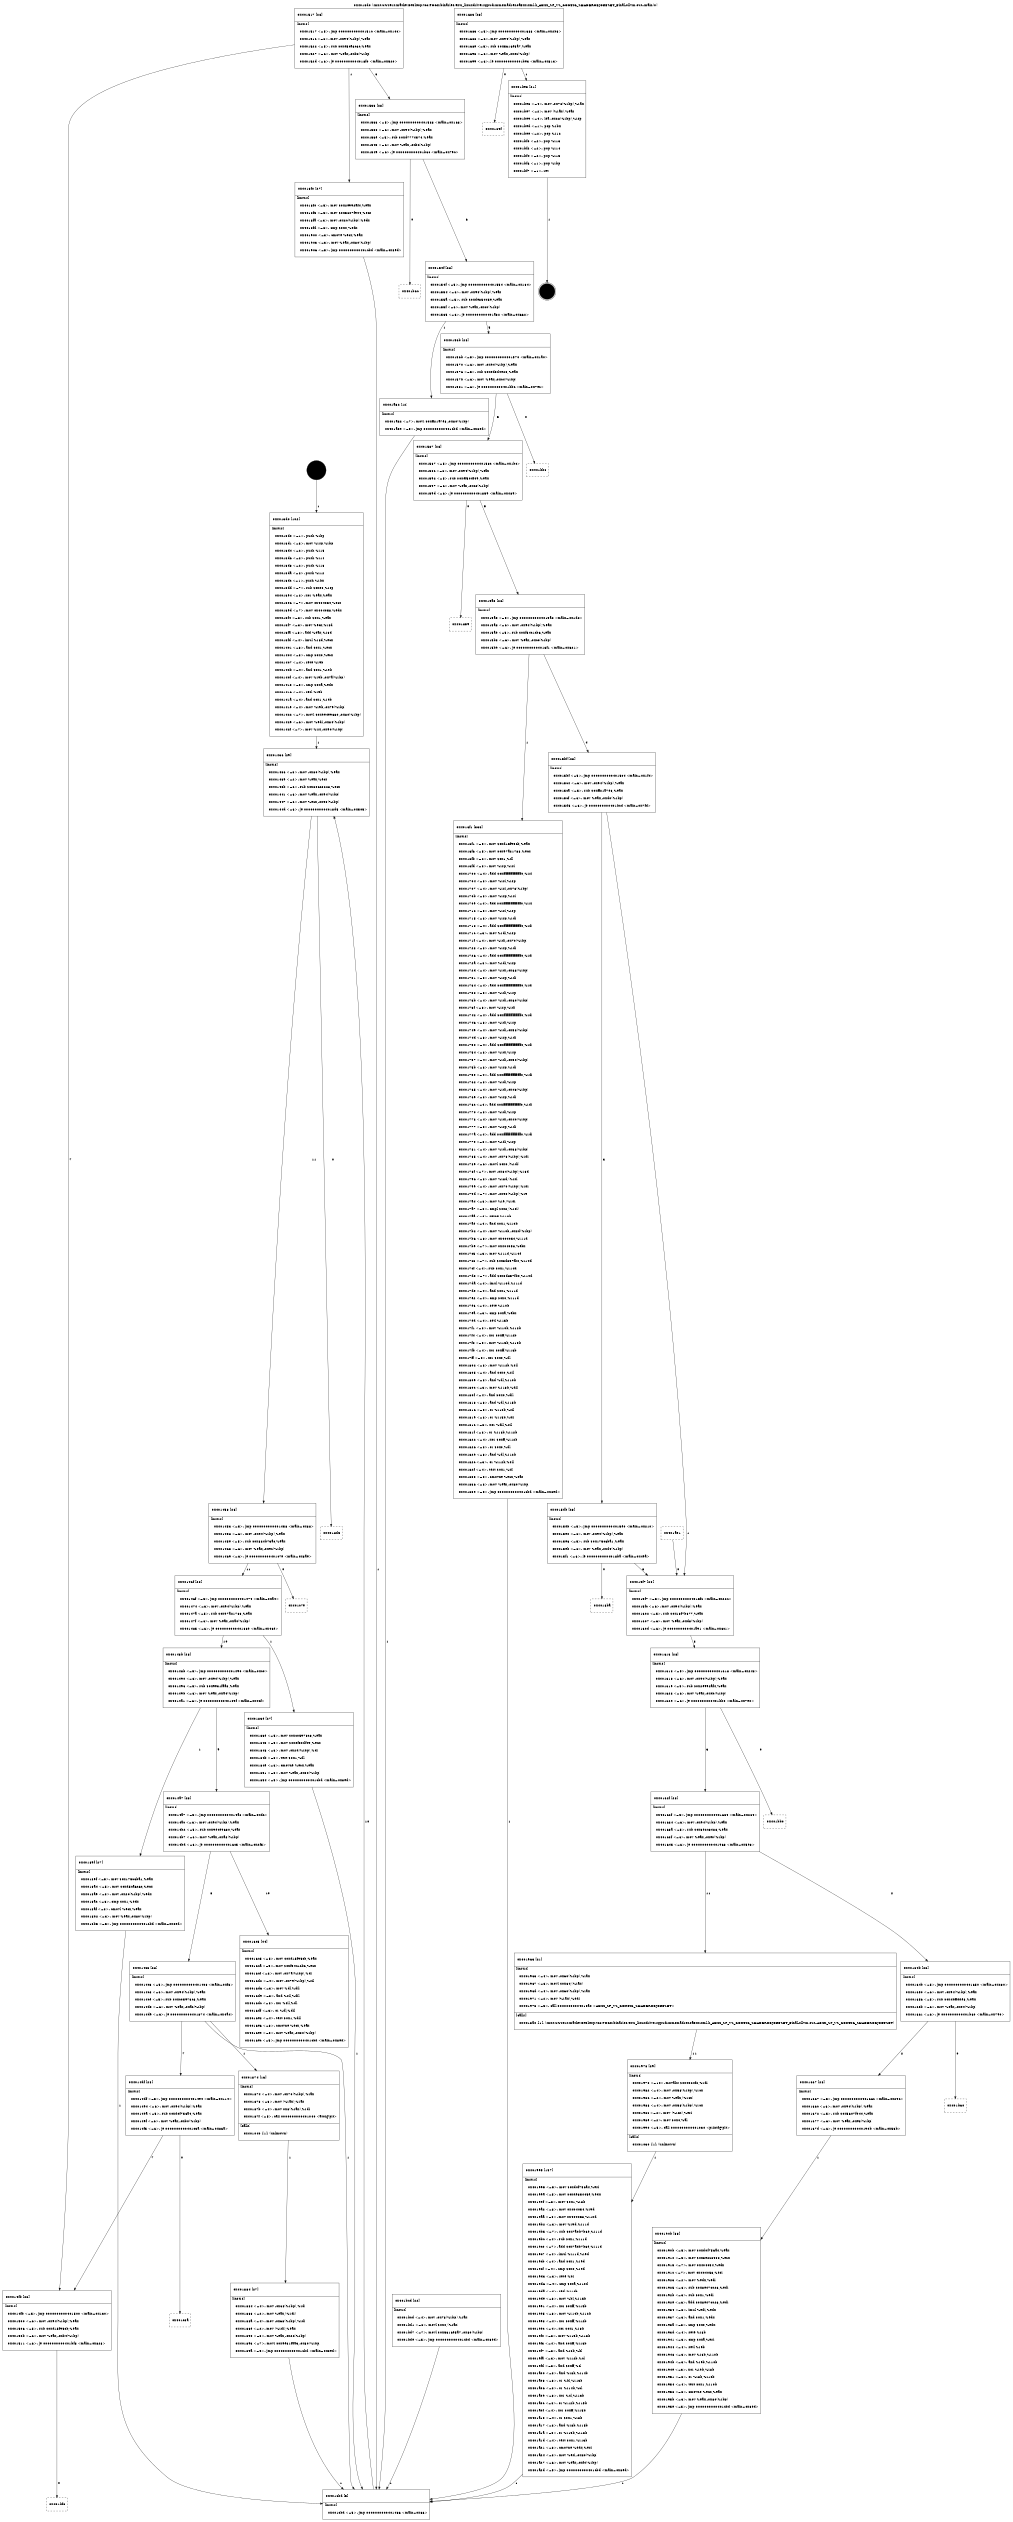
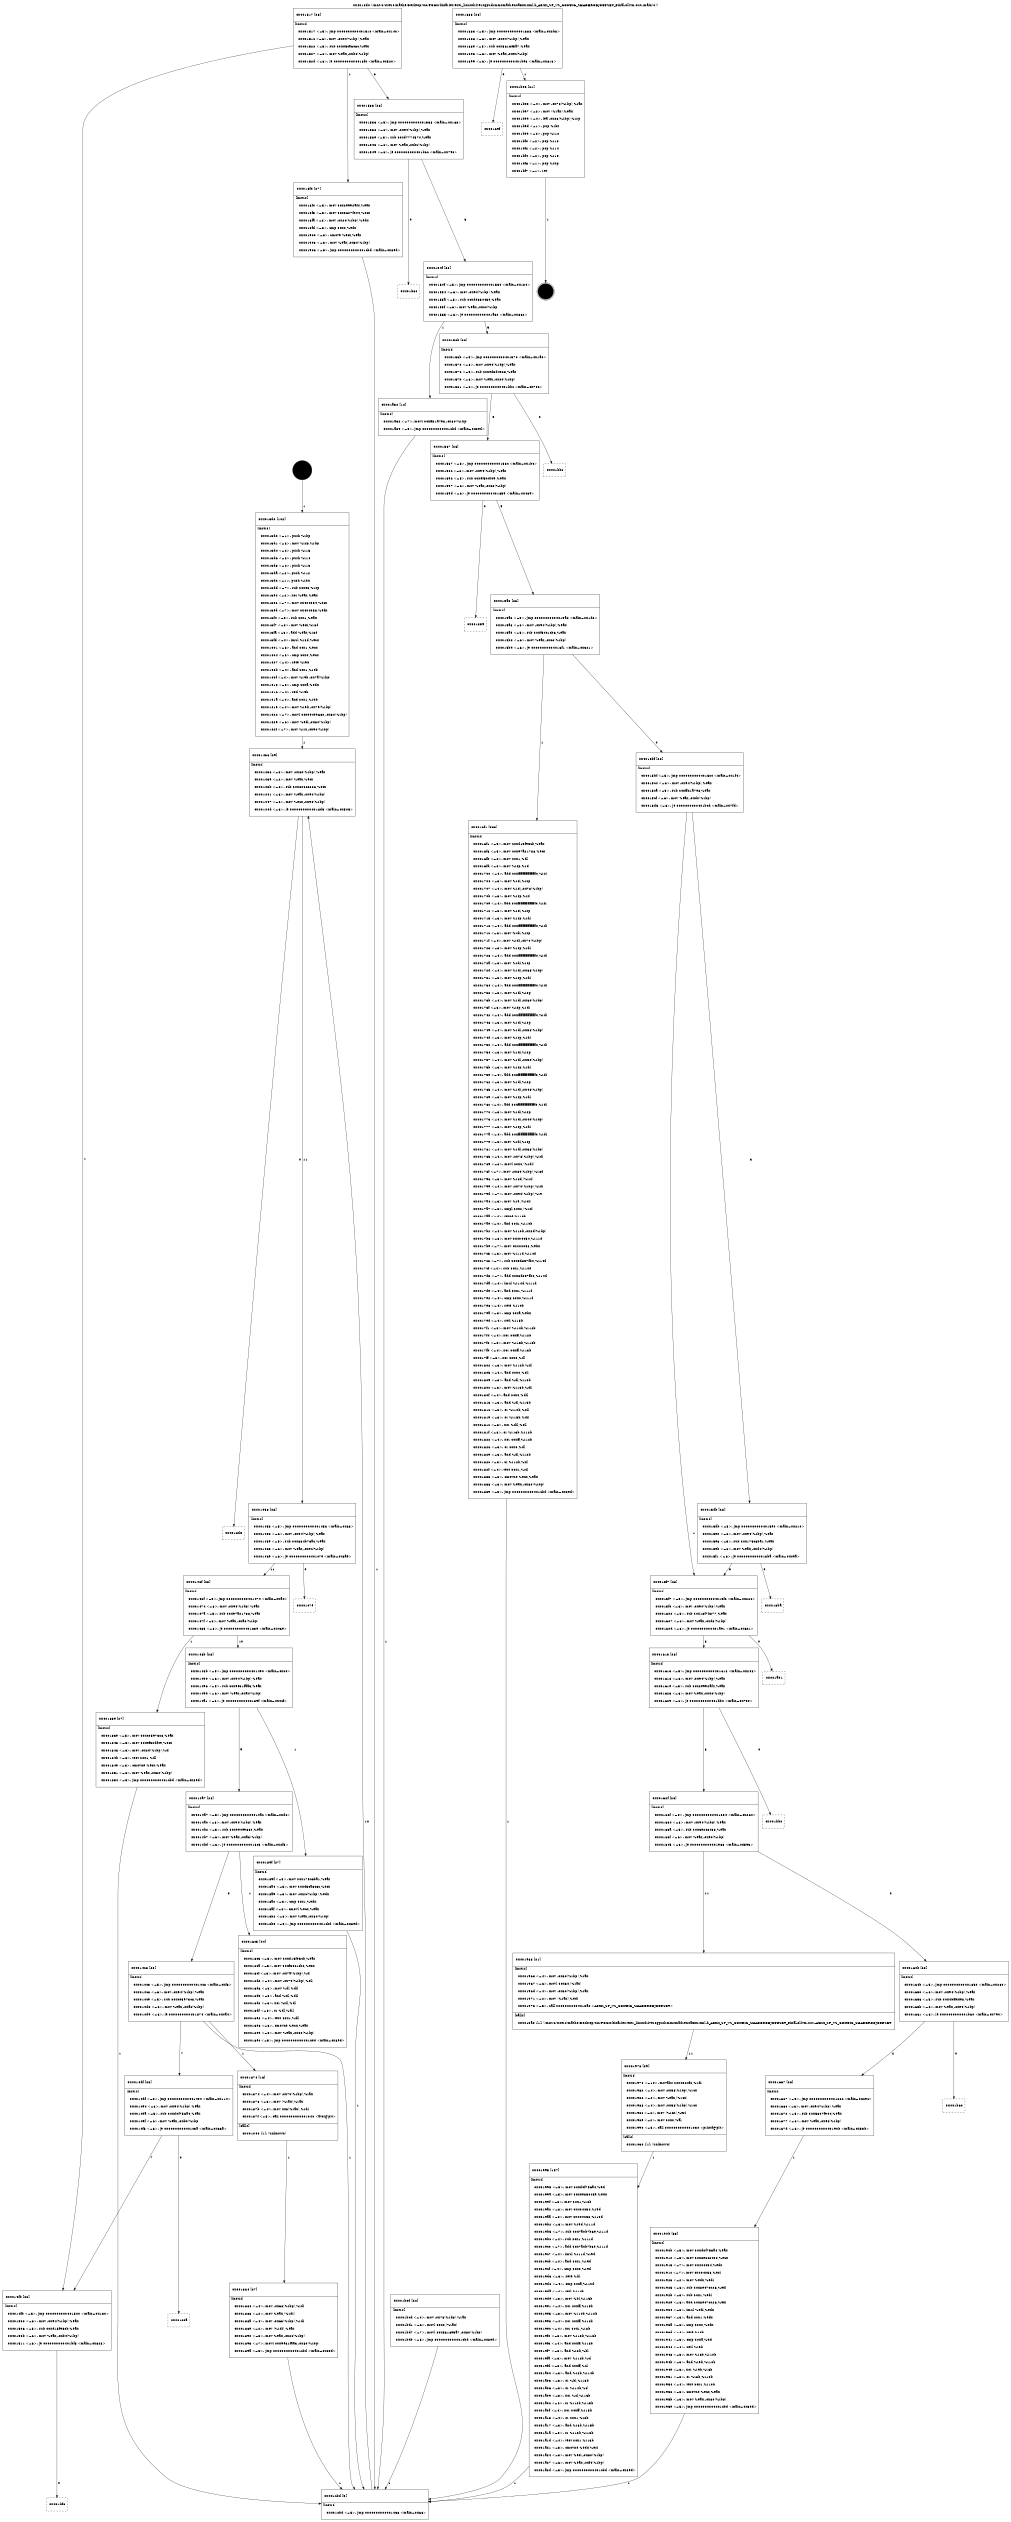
(675, 1556) -> (763, 1650)
(267, 1893) -> (250, 1893)
